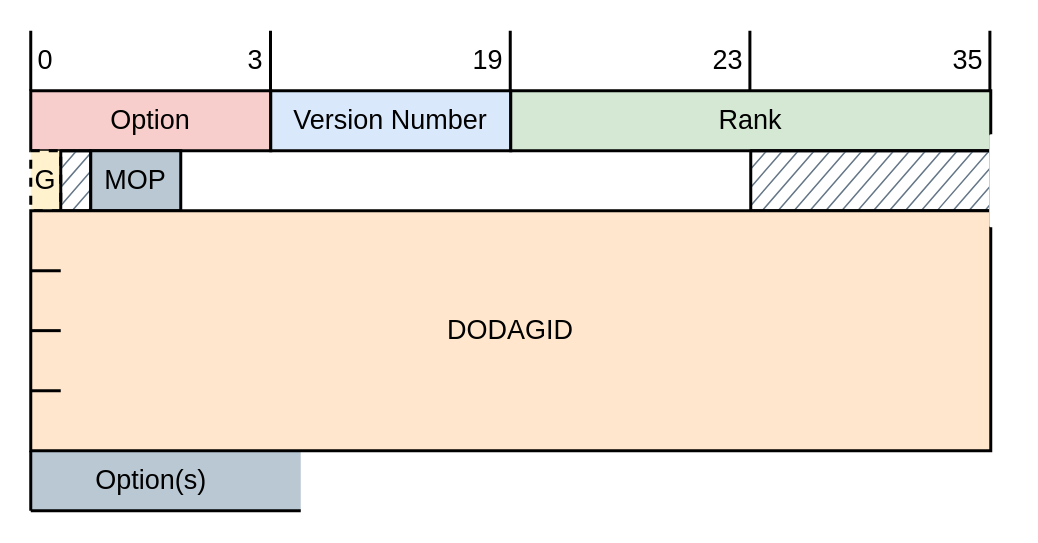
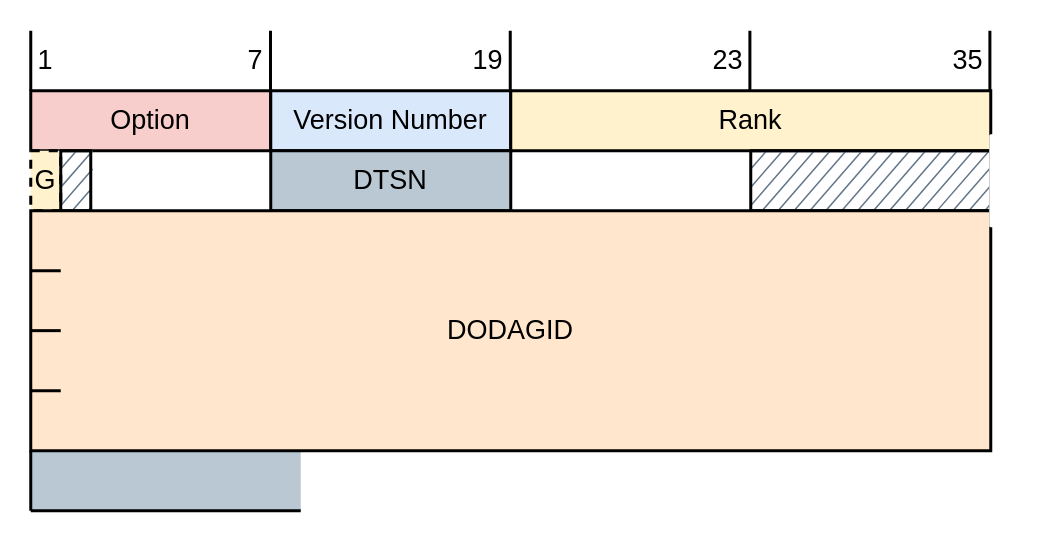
(46, 61) -> (46, 61)
(256, 61) -> (256, 61)
(751, 121) -> (751, 121)
(136, 181) -> none
none -> (391, 181)
(151, 481) -> none
